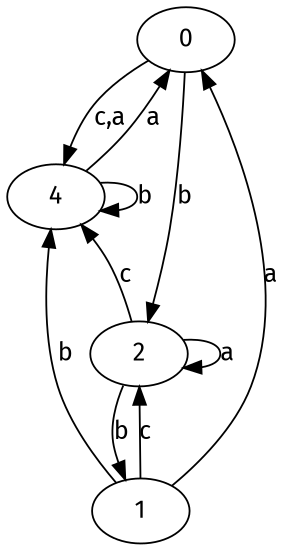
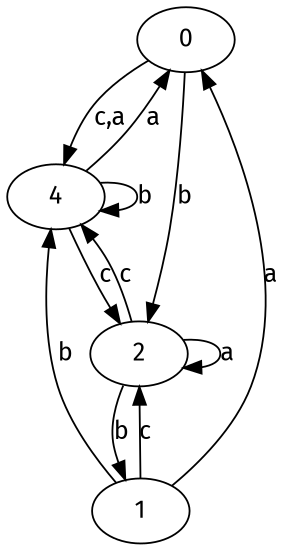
none -> (89, 269)
